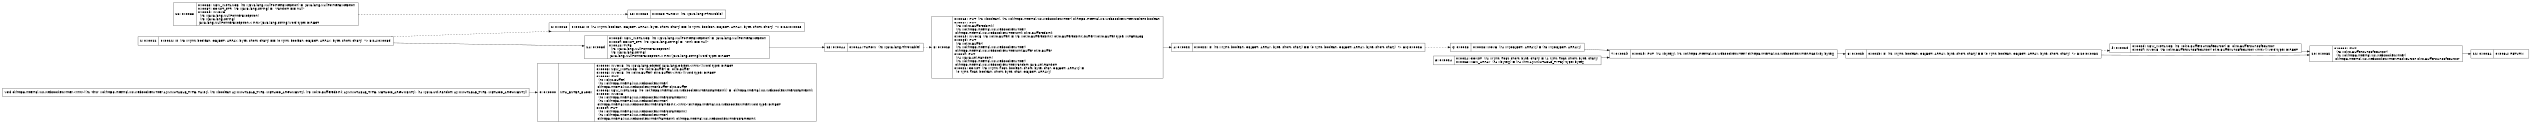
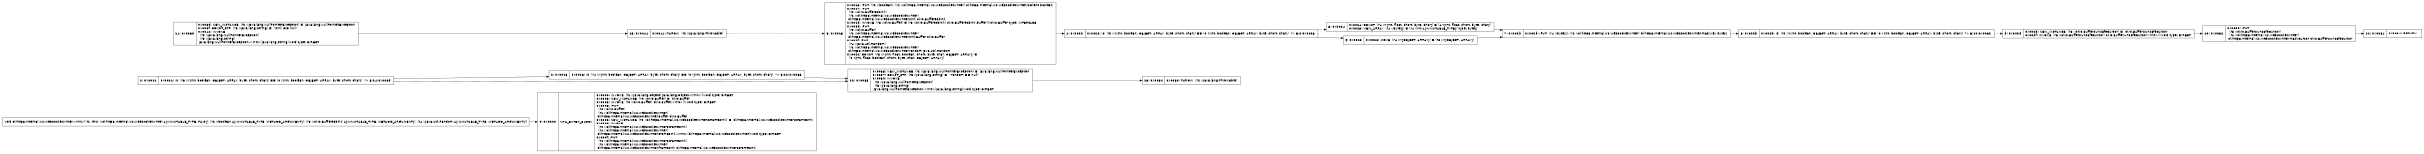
(492, 14) -> (1086, 81)
none -> (1321, 30)
(470, 34) -> (470, 78)
(488, 44) -> (620, 82)
(622, 45) -> (213, 32)
(1436, 47) -> (1329, 38)
(2204, 55) -> none
none -> (825, 78)
